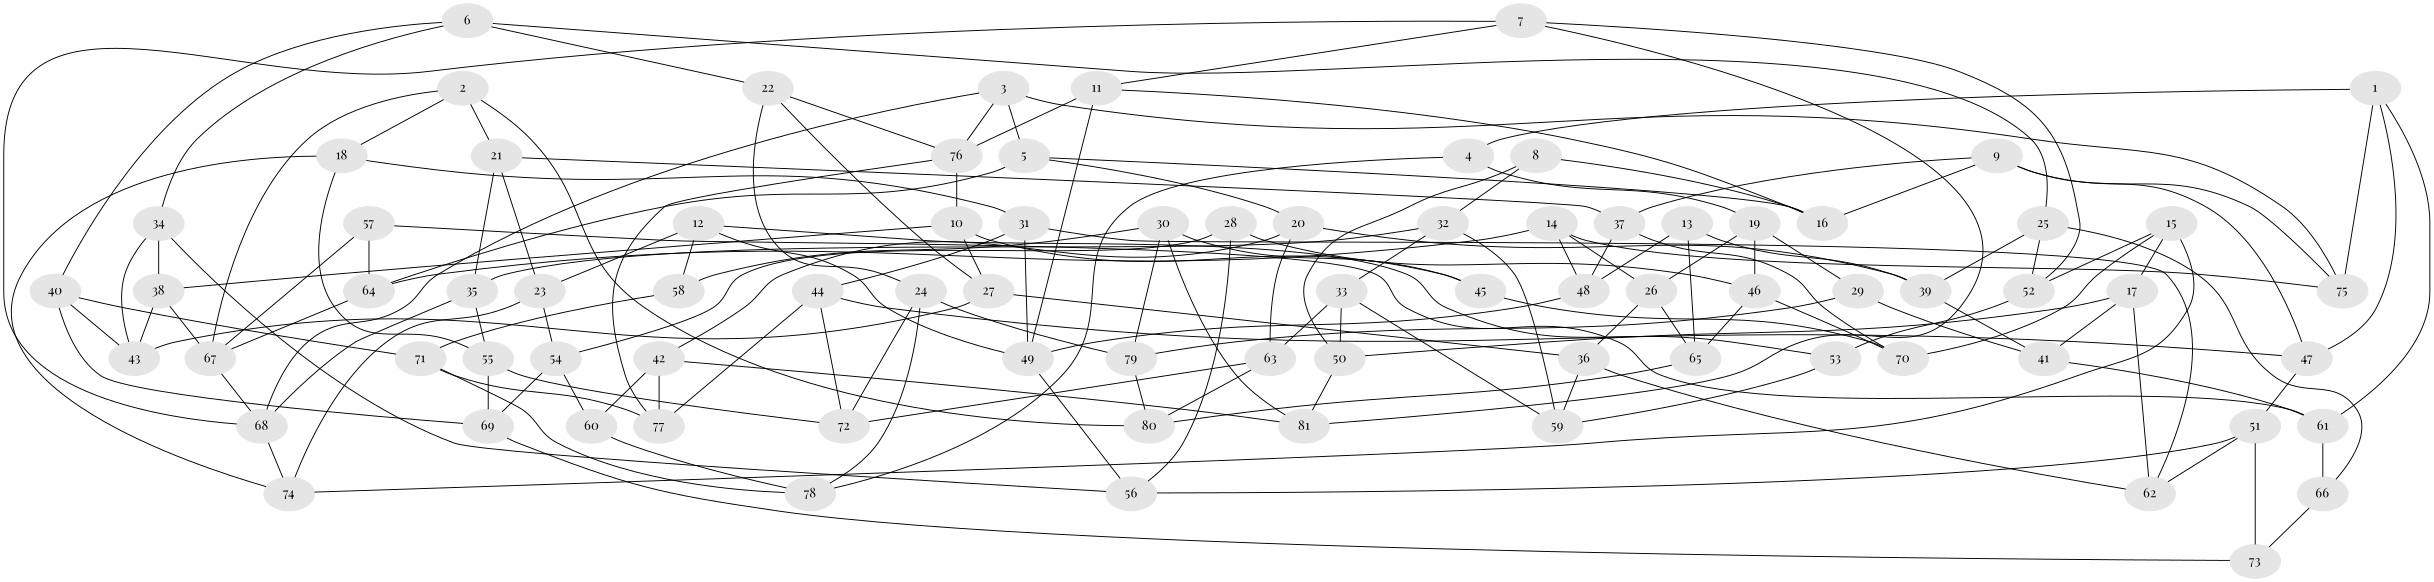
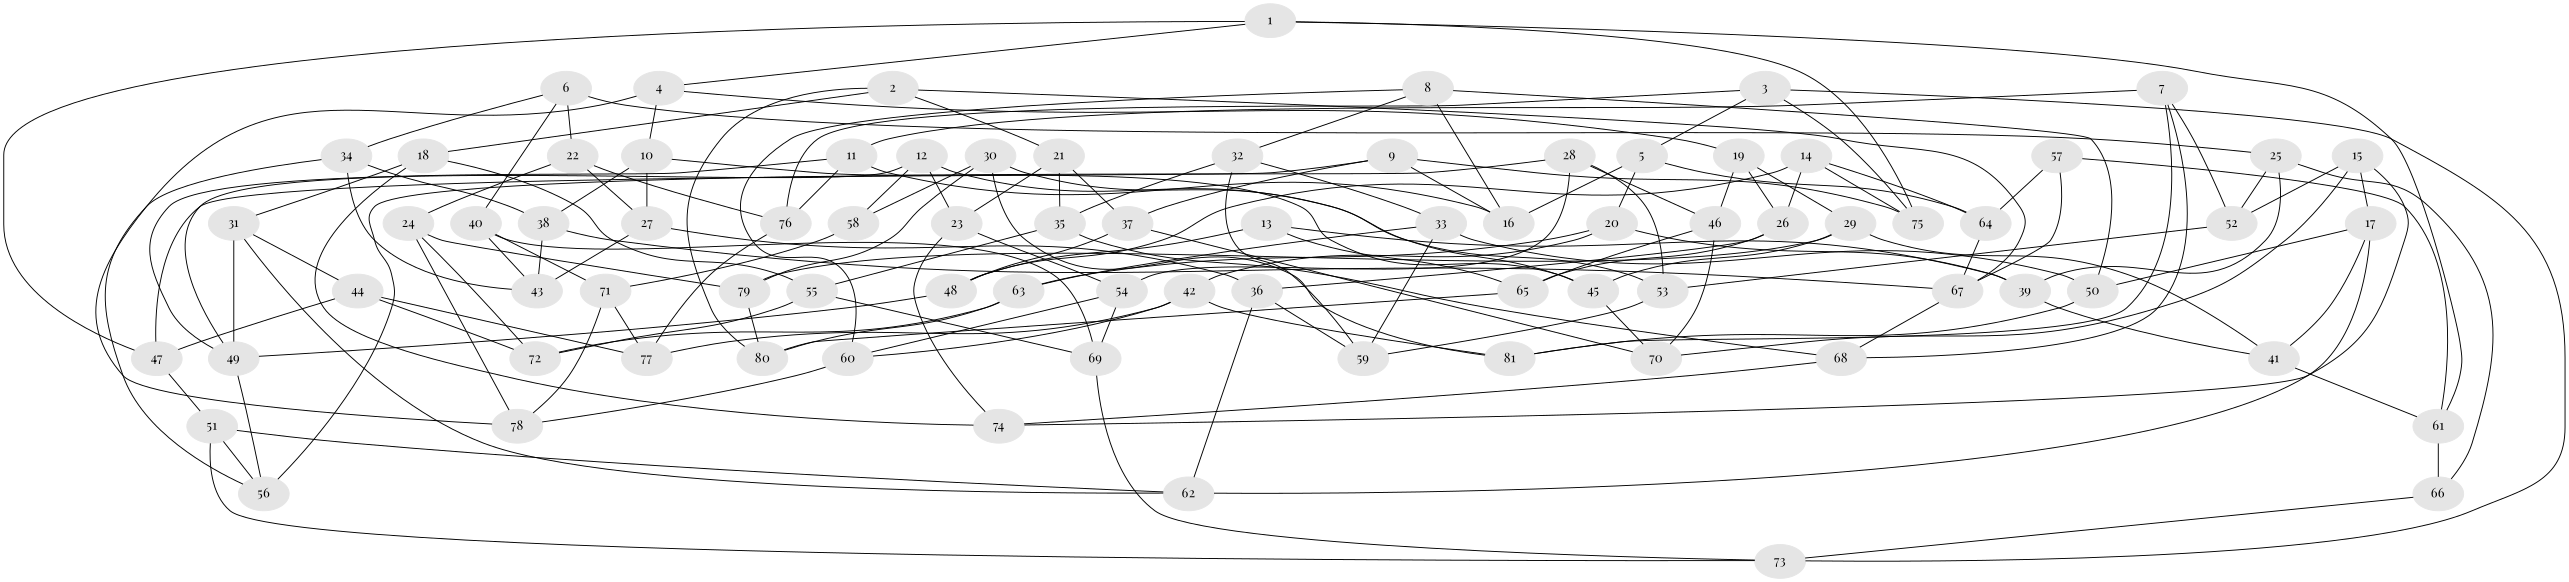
none -> (1060, 104)
(957, 190) -> (654, 117)
(592, 199) -> (2564, 344)
none -> (1646, 207)
none -> (1722, 258)
